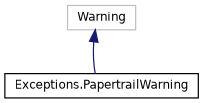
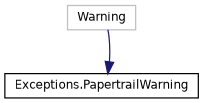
(94, 58) -> (110, 46)
